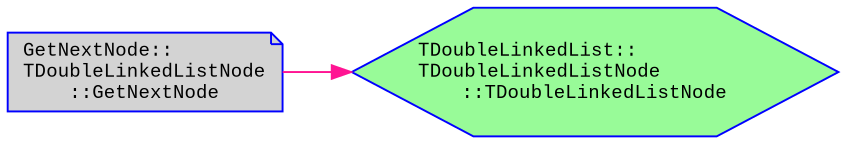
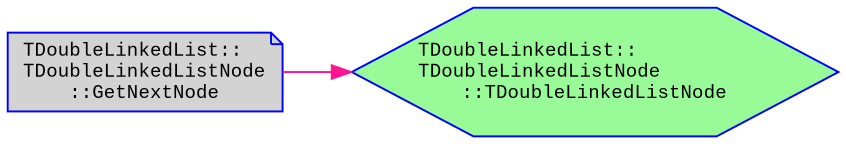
(145, 72) -> (145, 72)
